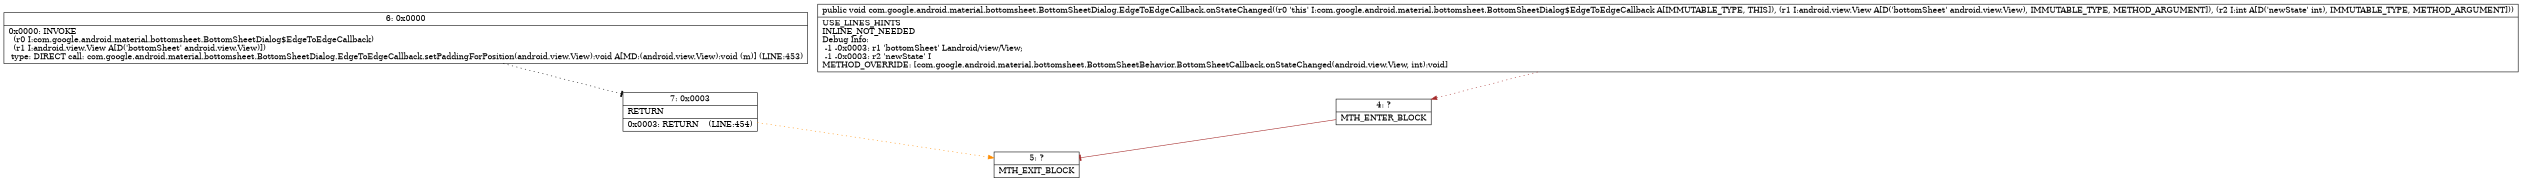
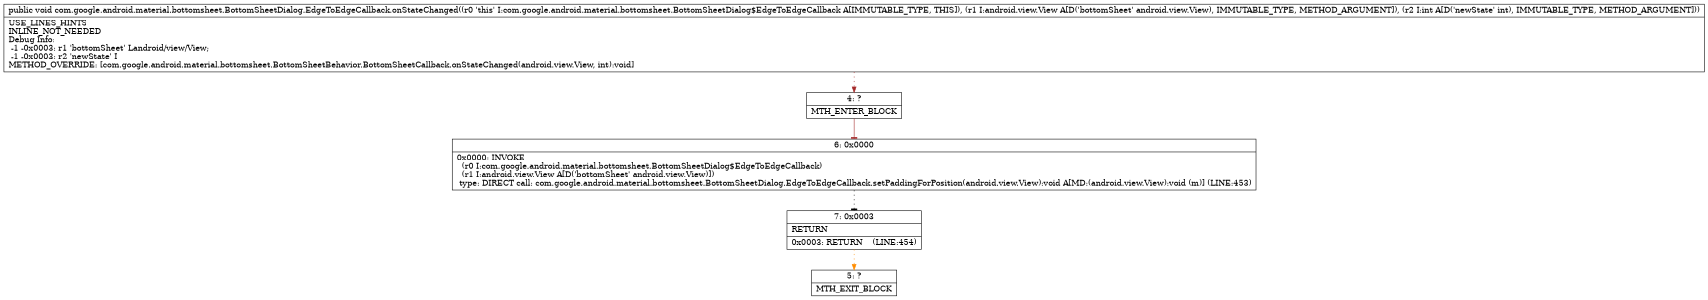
(1209, 139) -> (854, 127)
